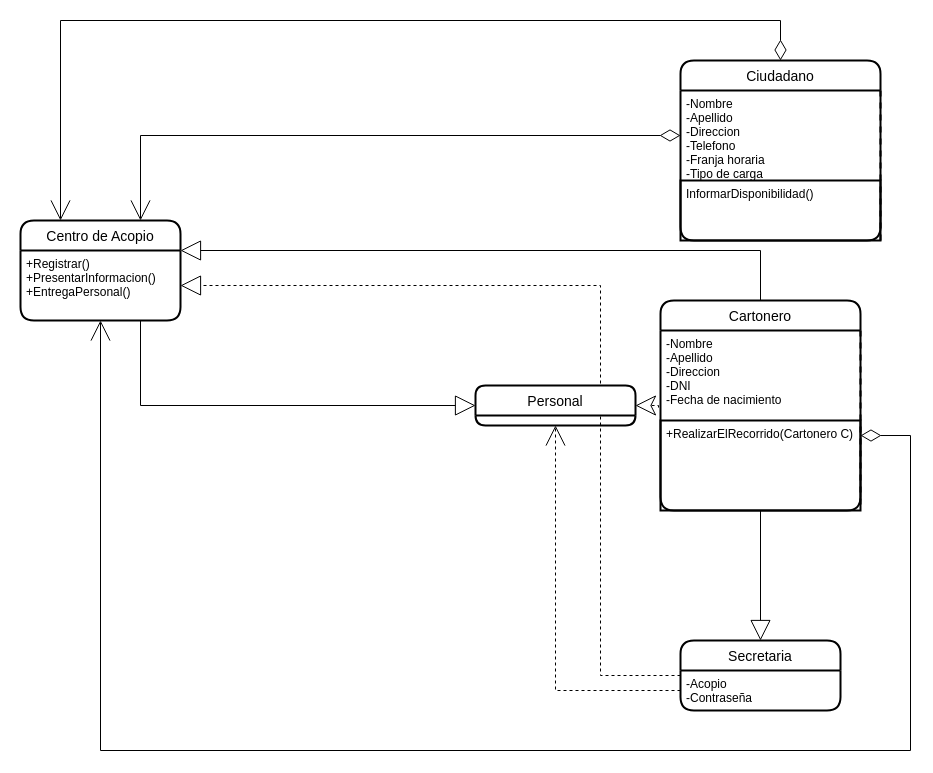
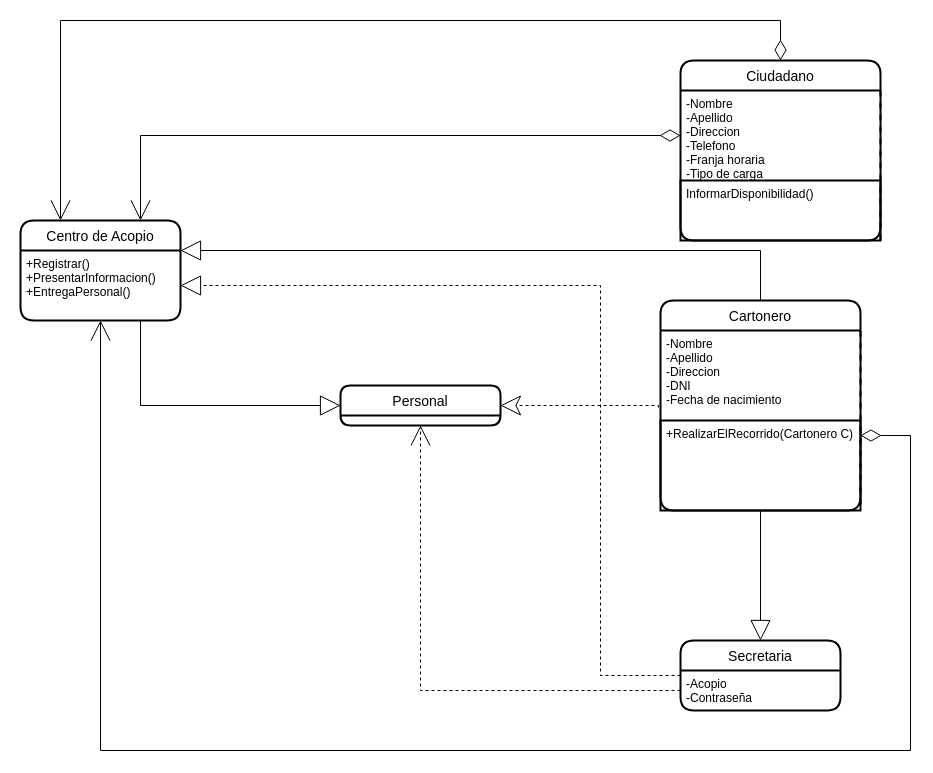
(556, 406) -> (421, 406)
